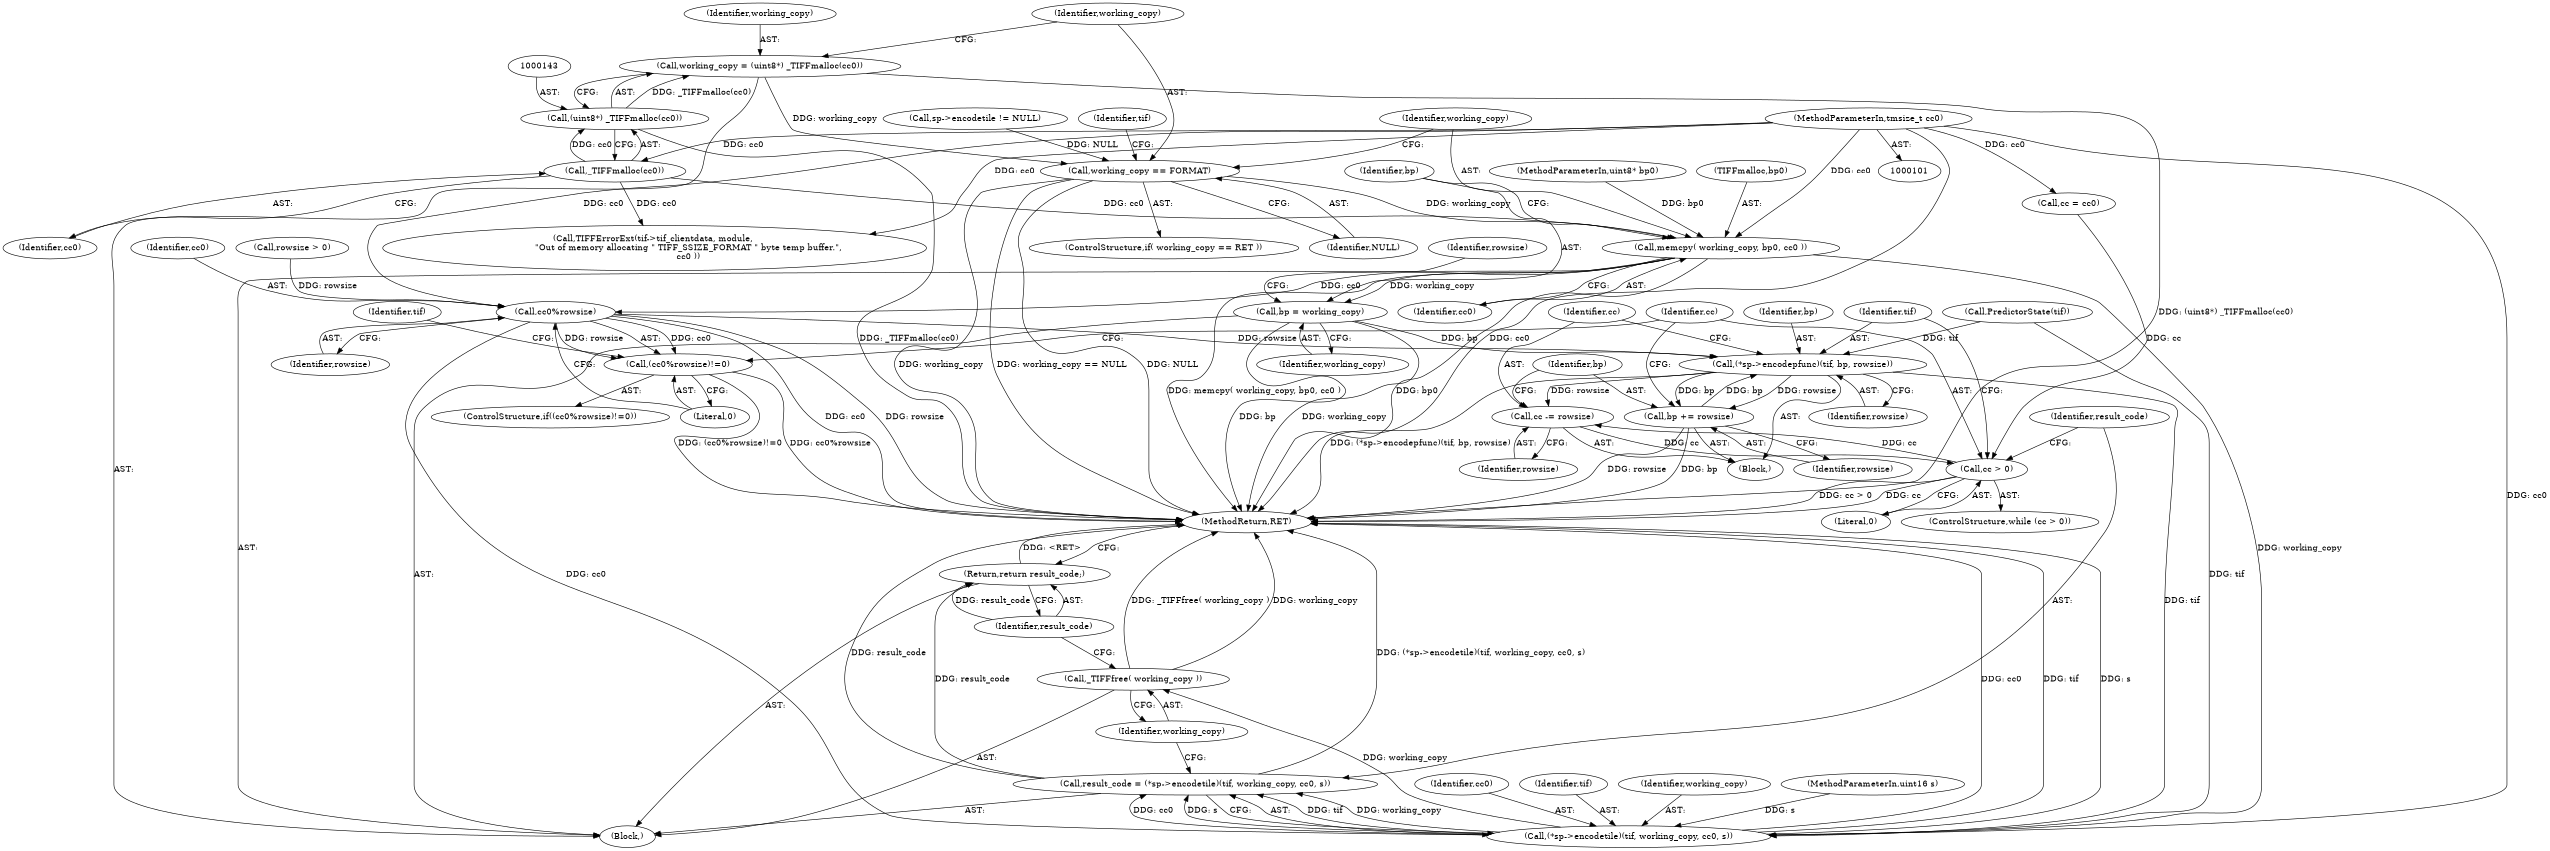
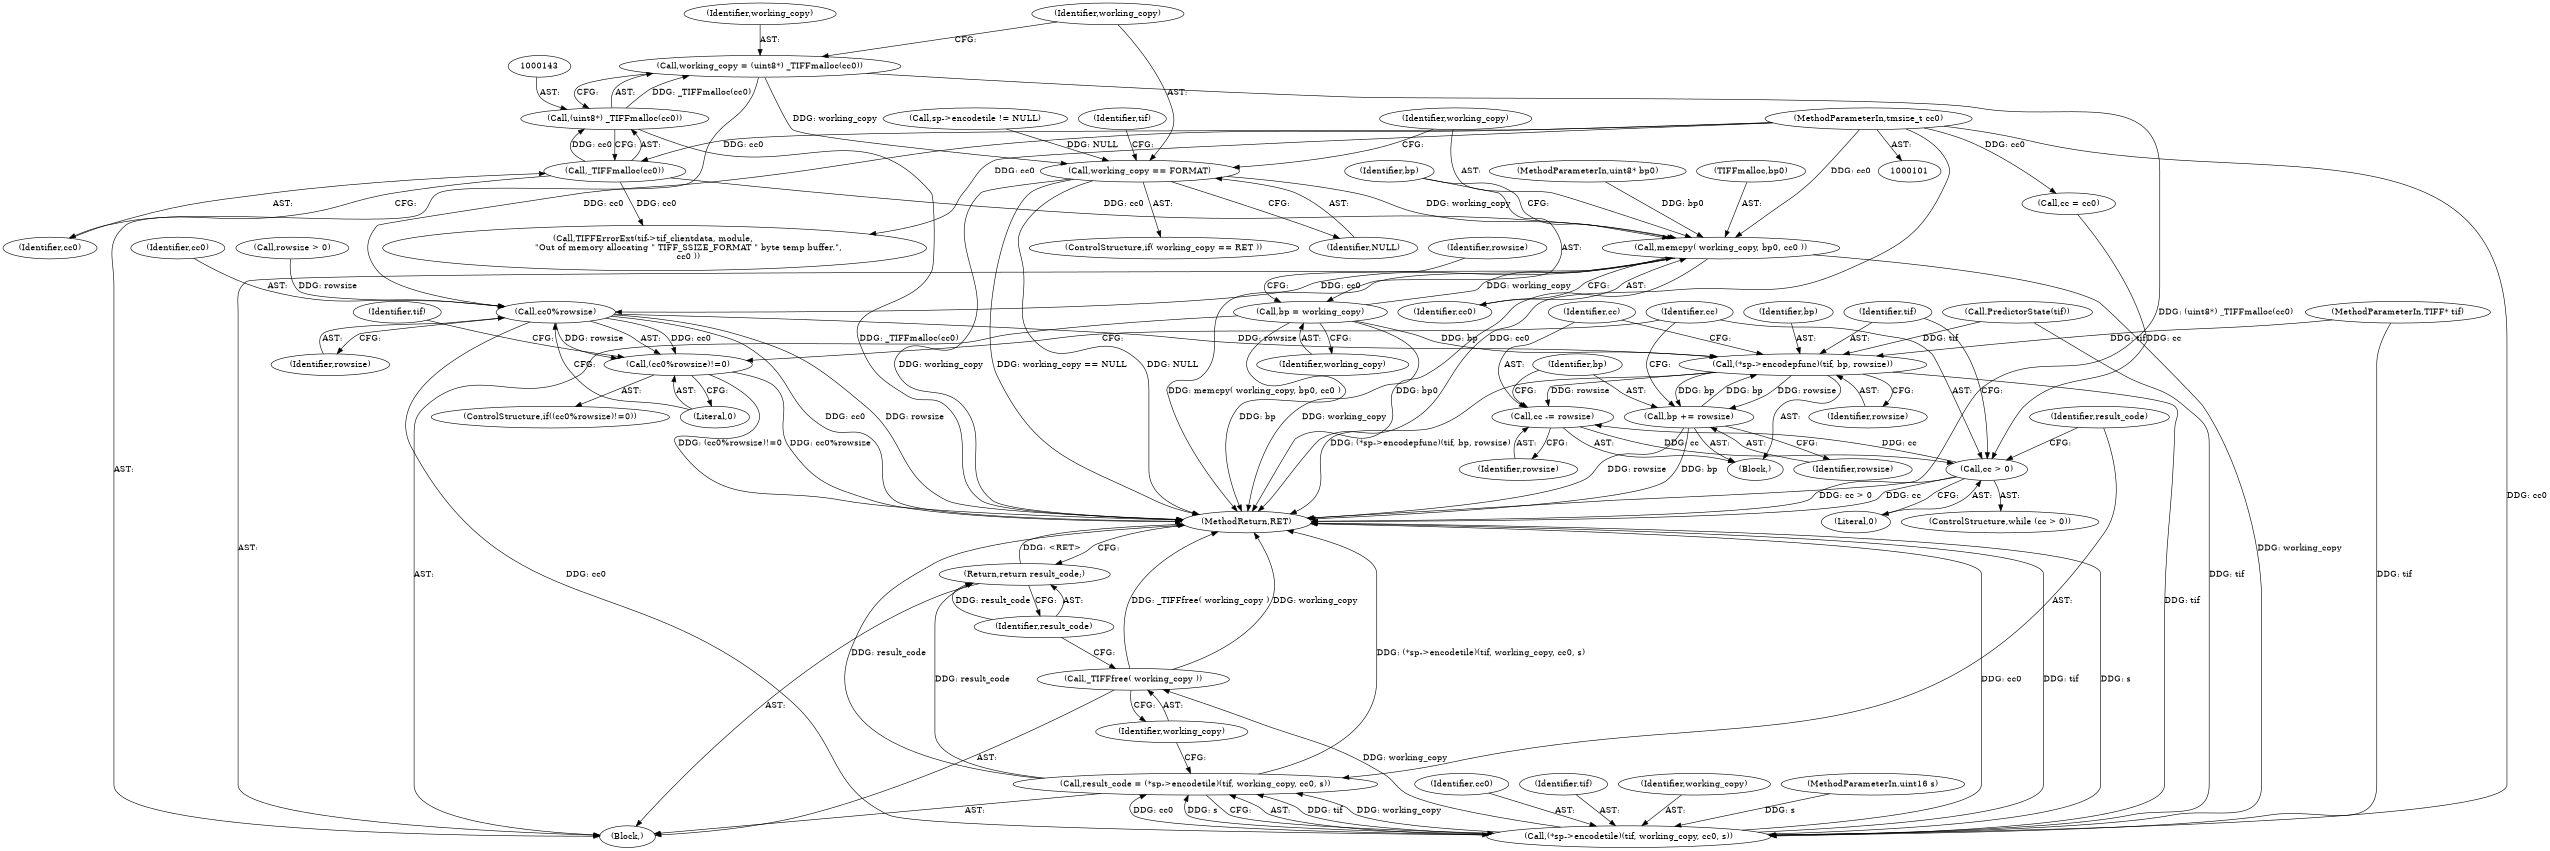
(1510, 273) -> (1479, 288)
none -> (2398, 312)
